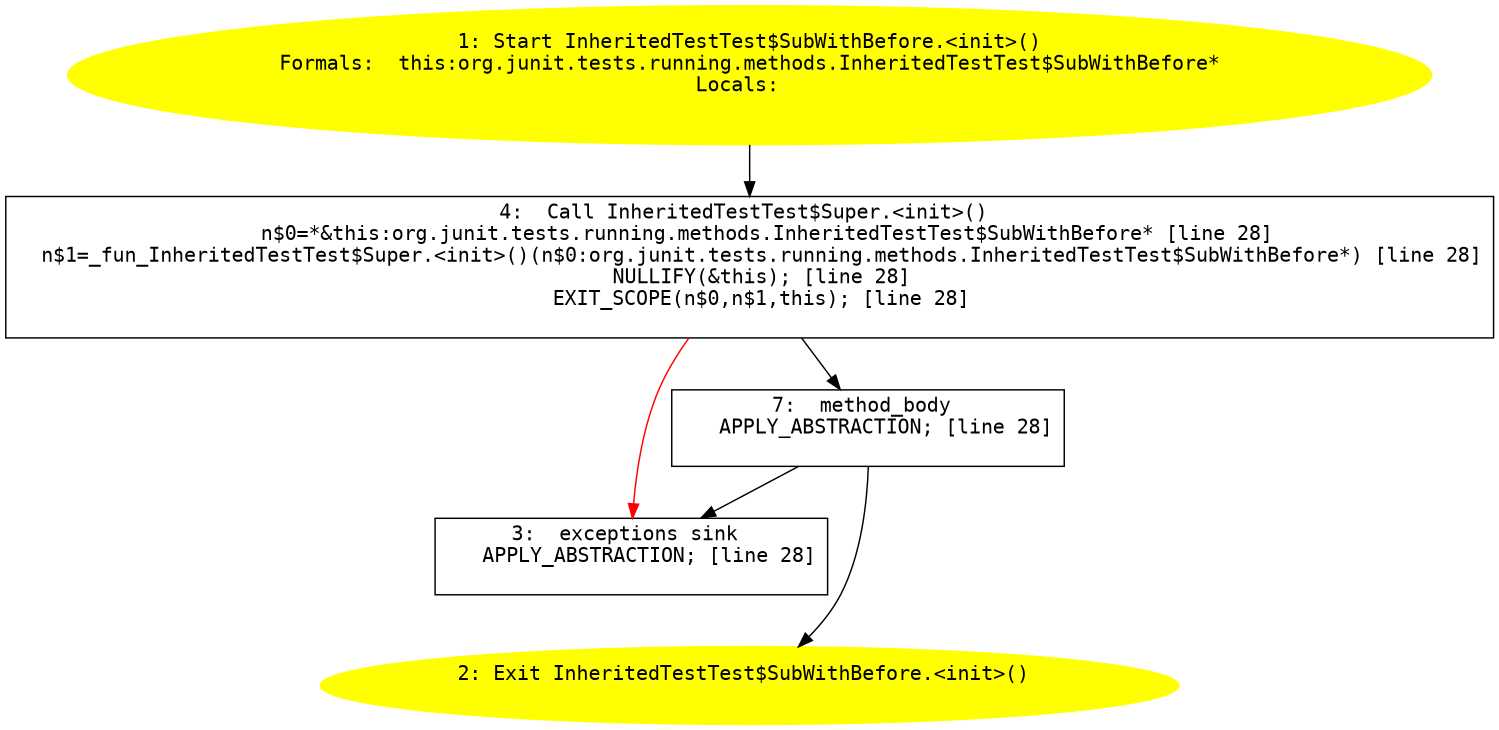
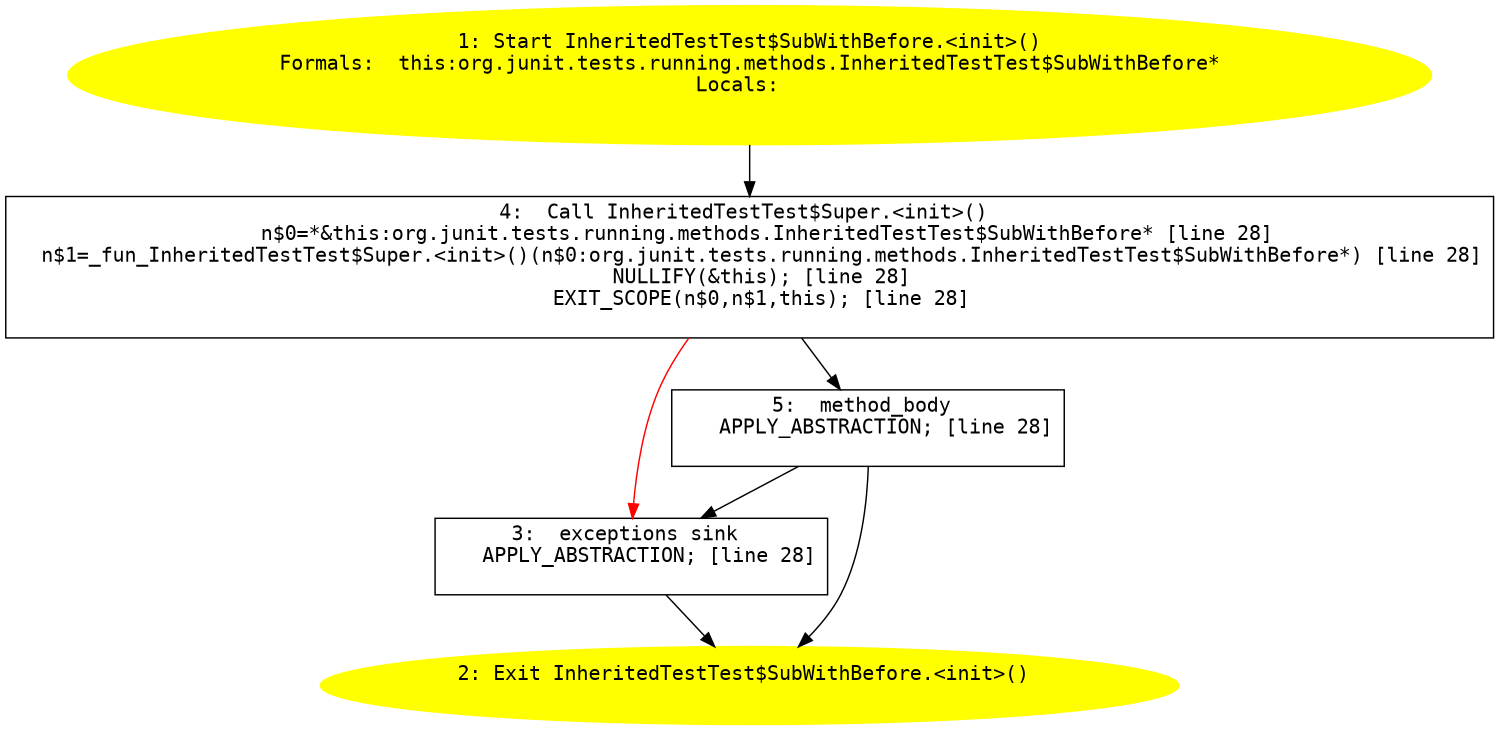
(868, 428) -> (868, 428)
none -> (685, 616)
